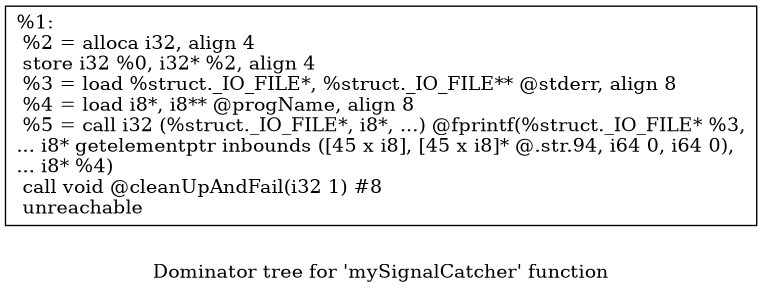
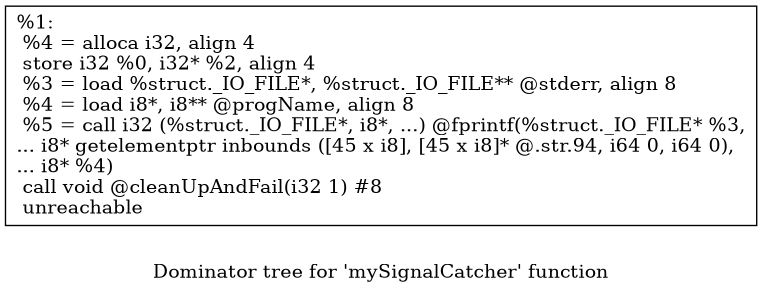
(136, 43) -> (136, 43)
